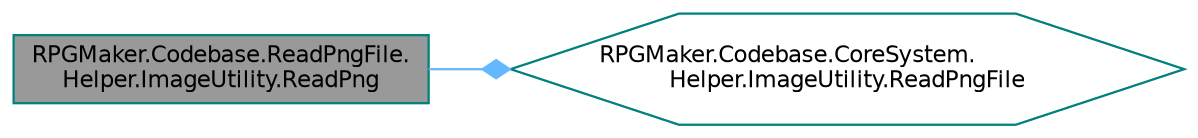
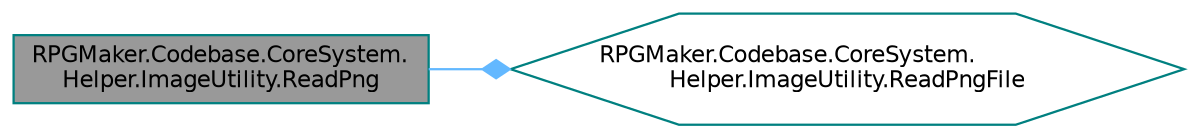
(221, 69) -> (221, 69)
